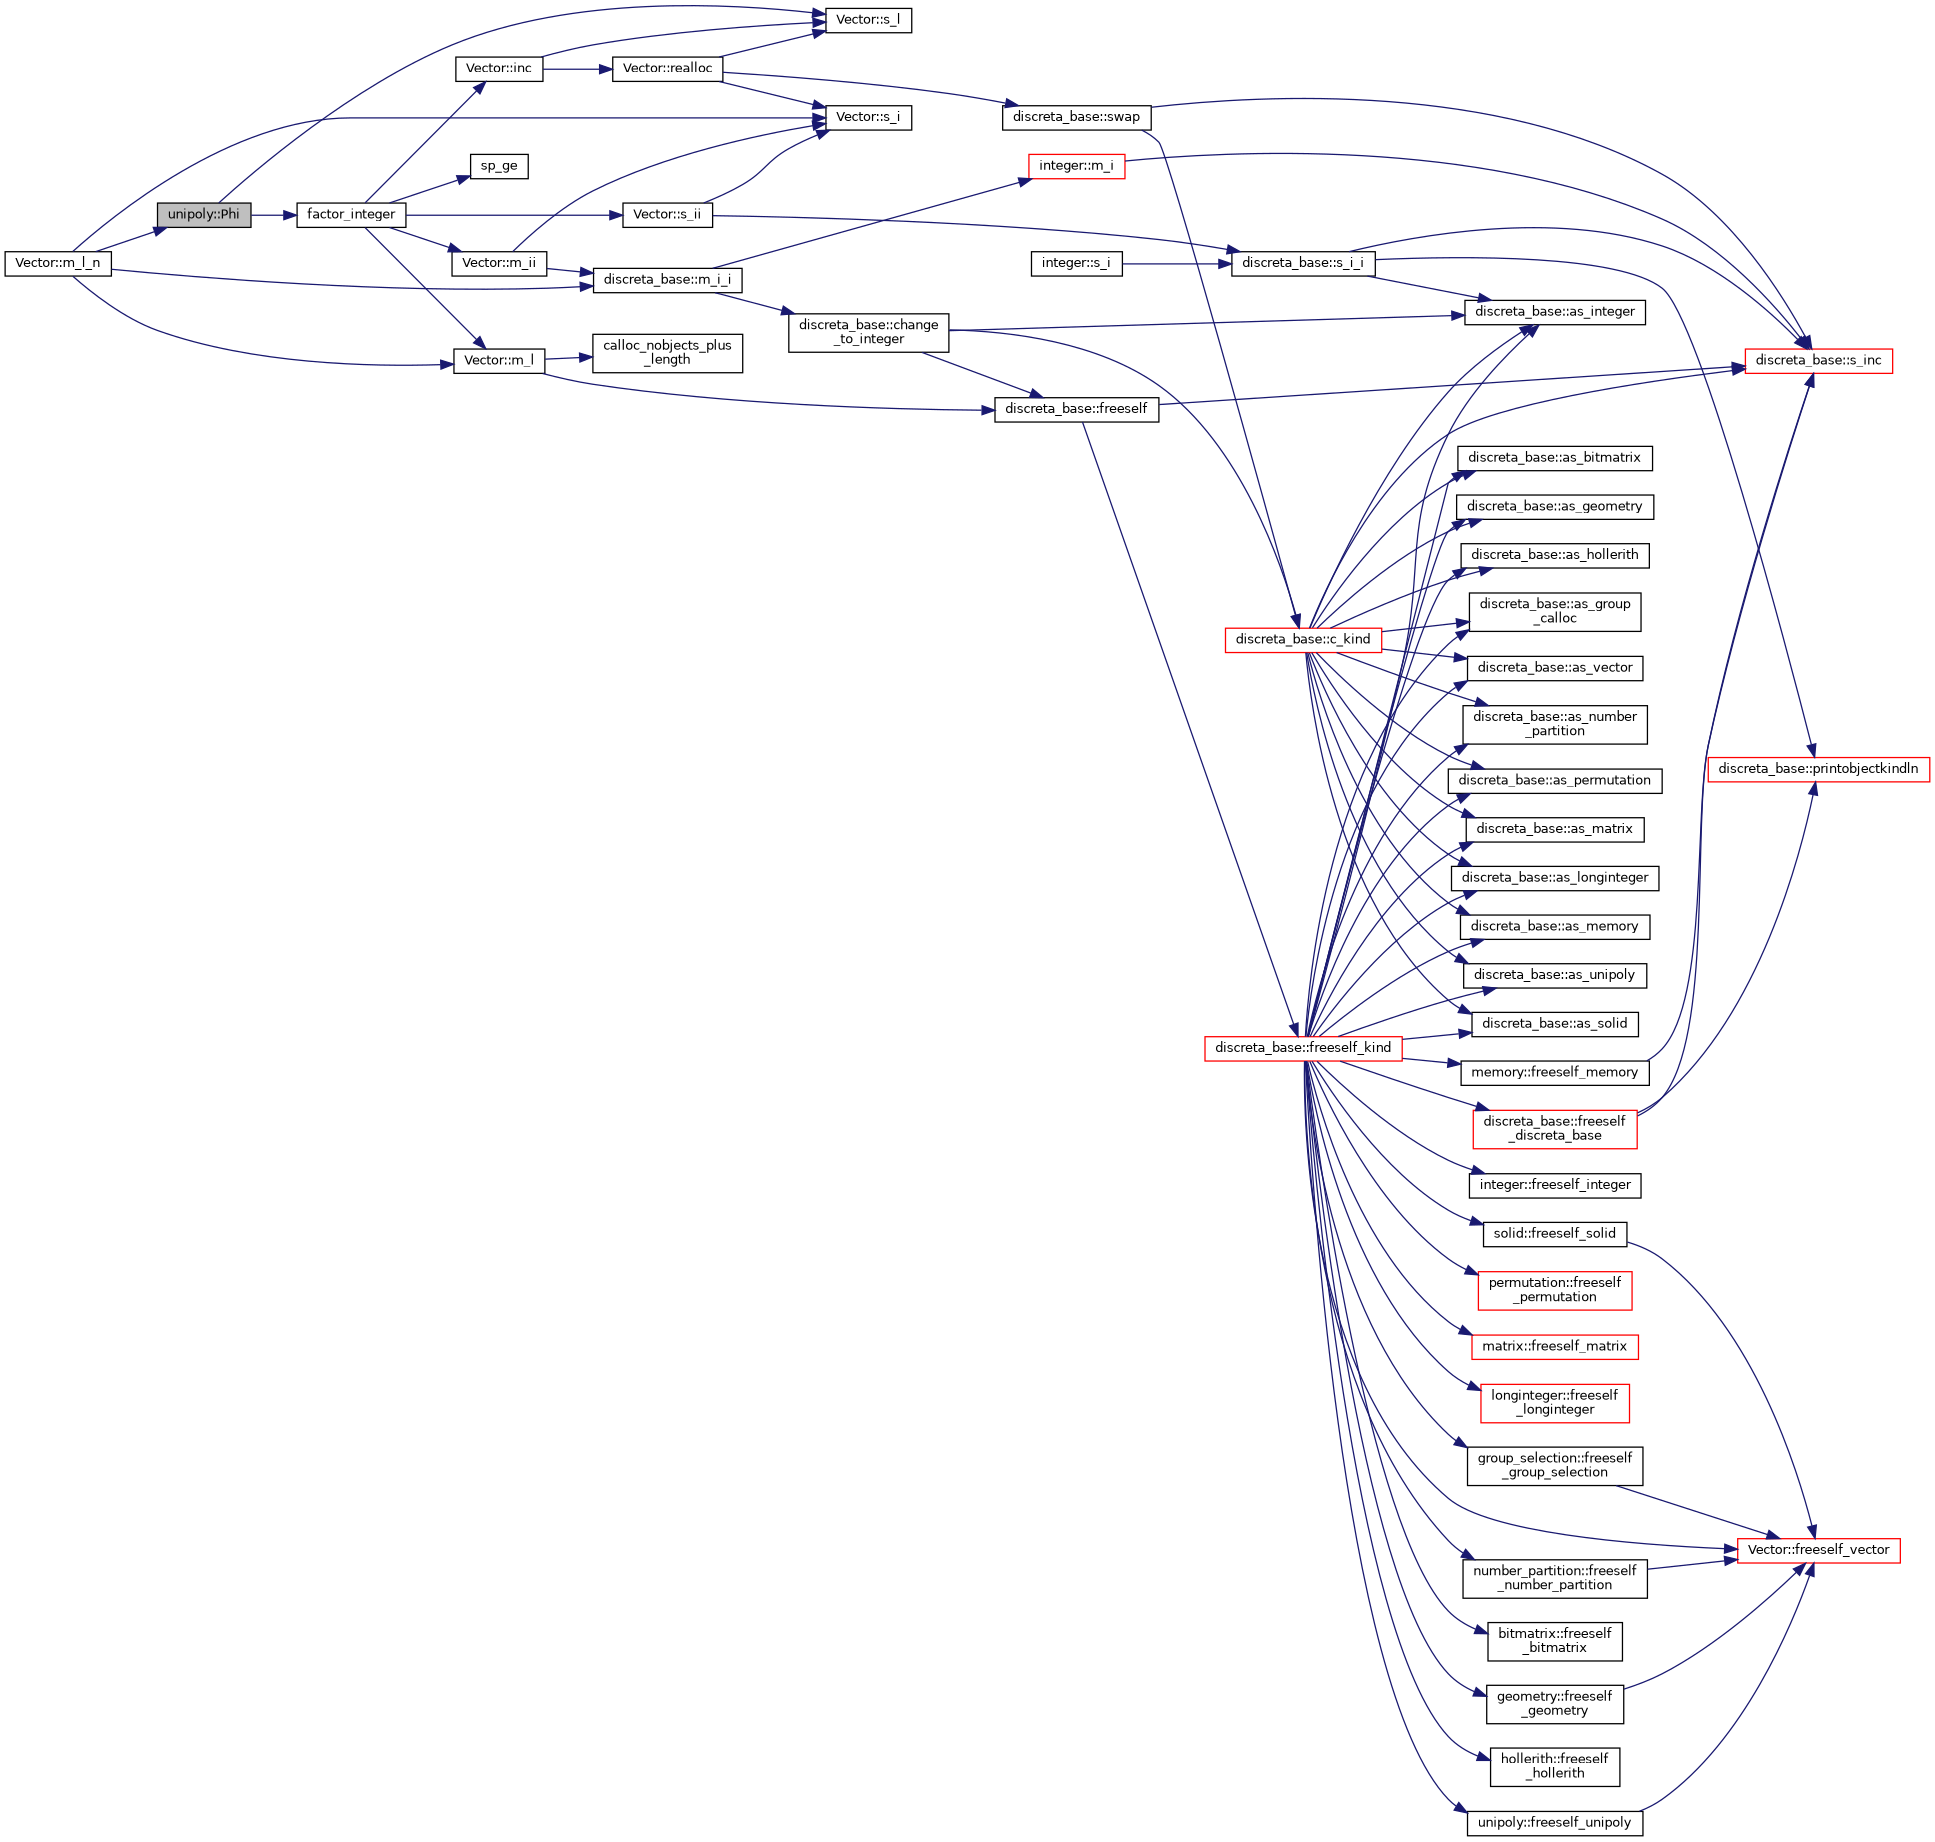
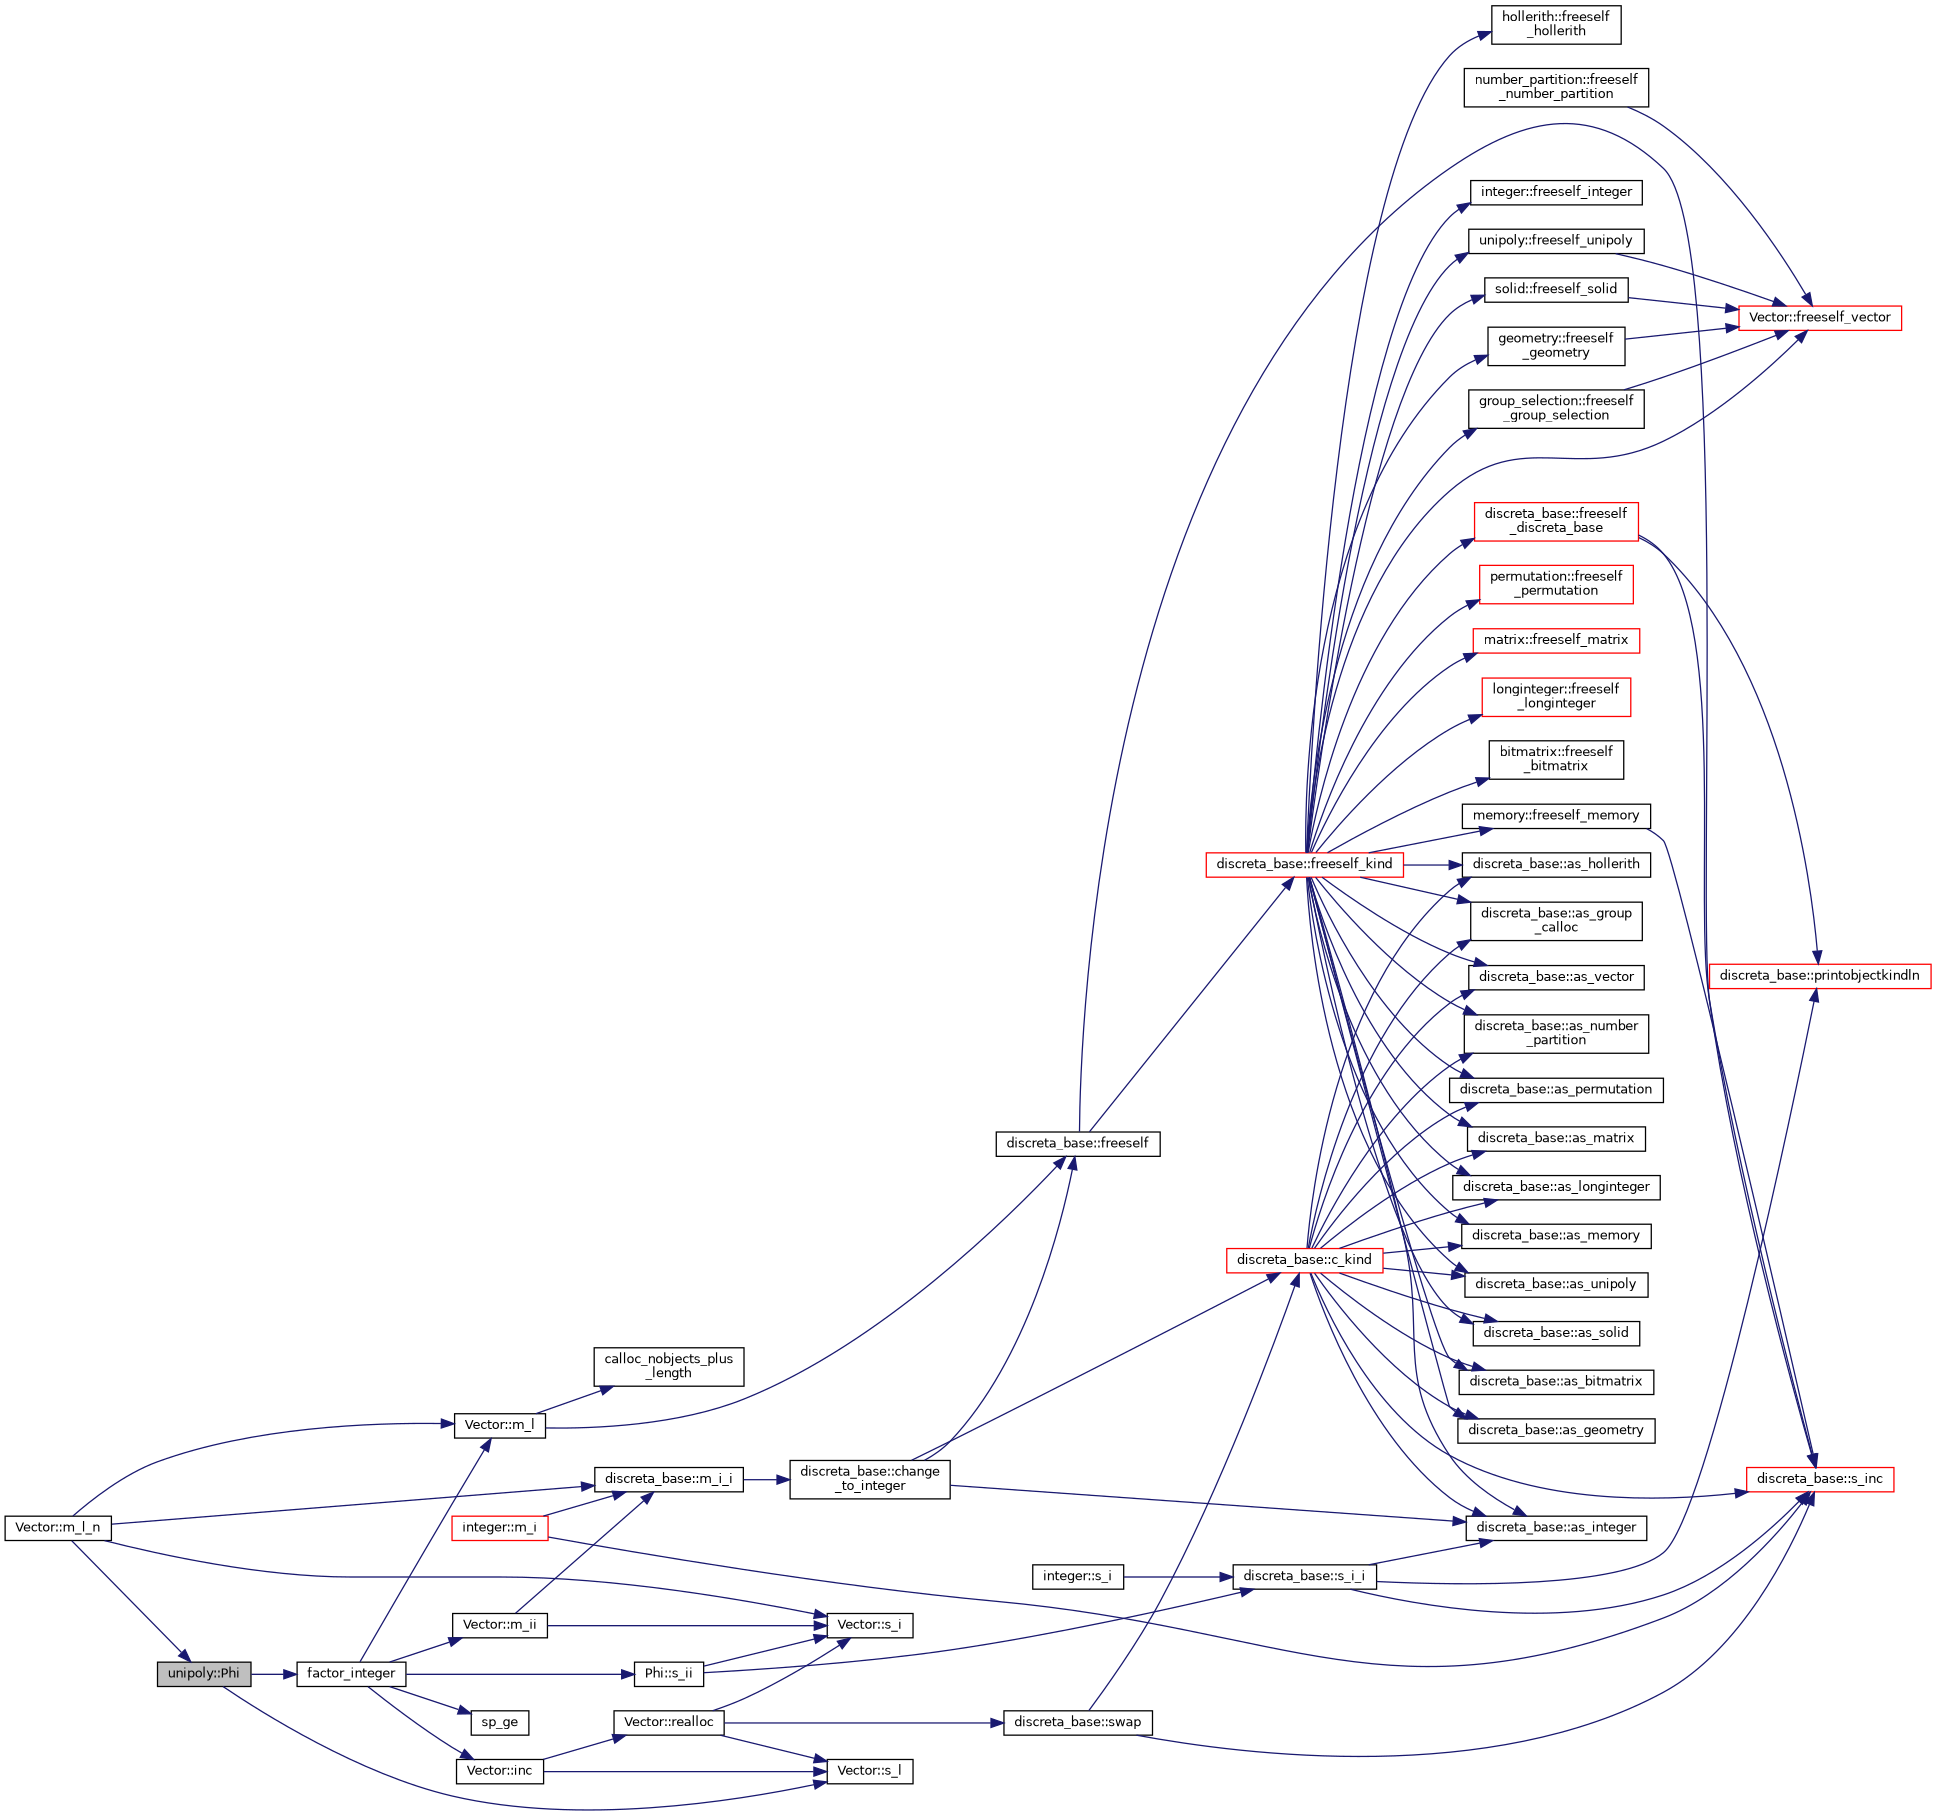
(668, 215) -> (669, 1674)
(858, 228) -> (578, 1506)
(1338, 1323) -> none
